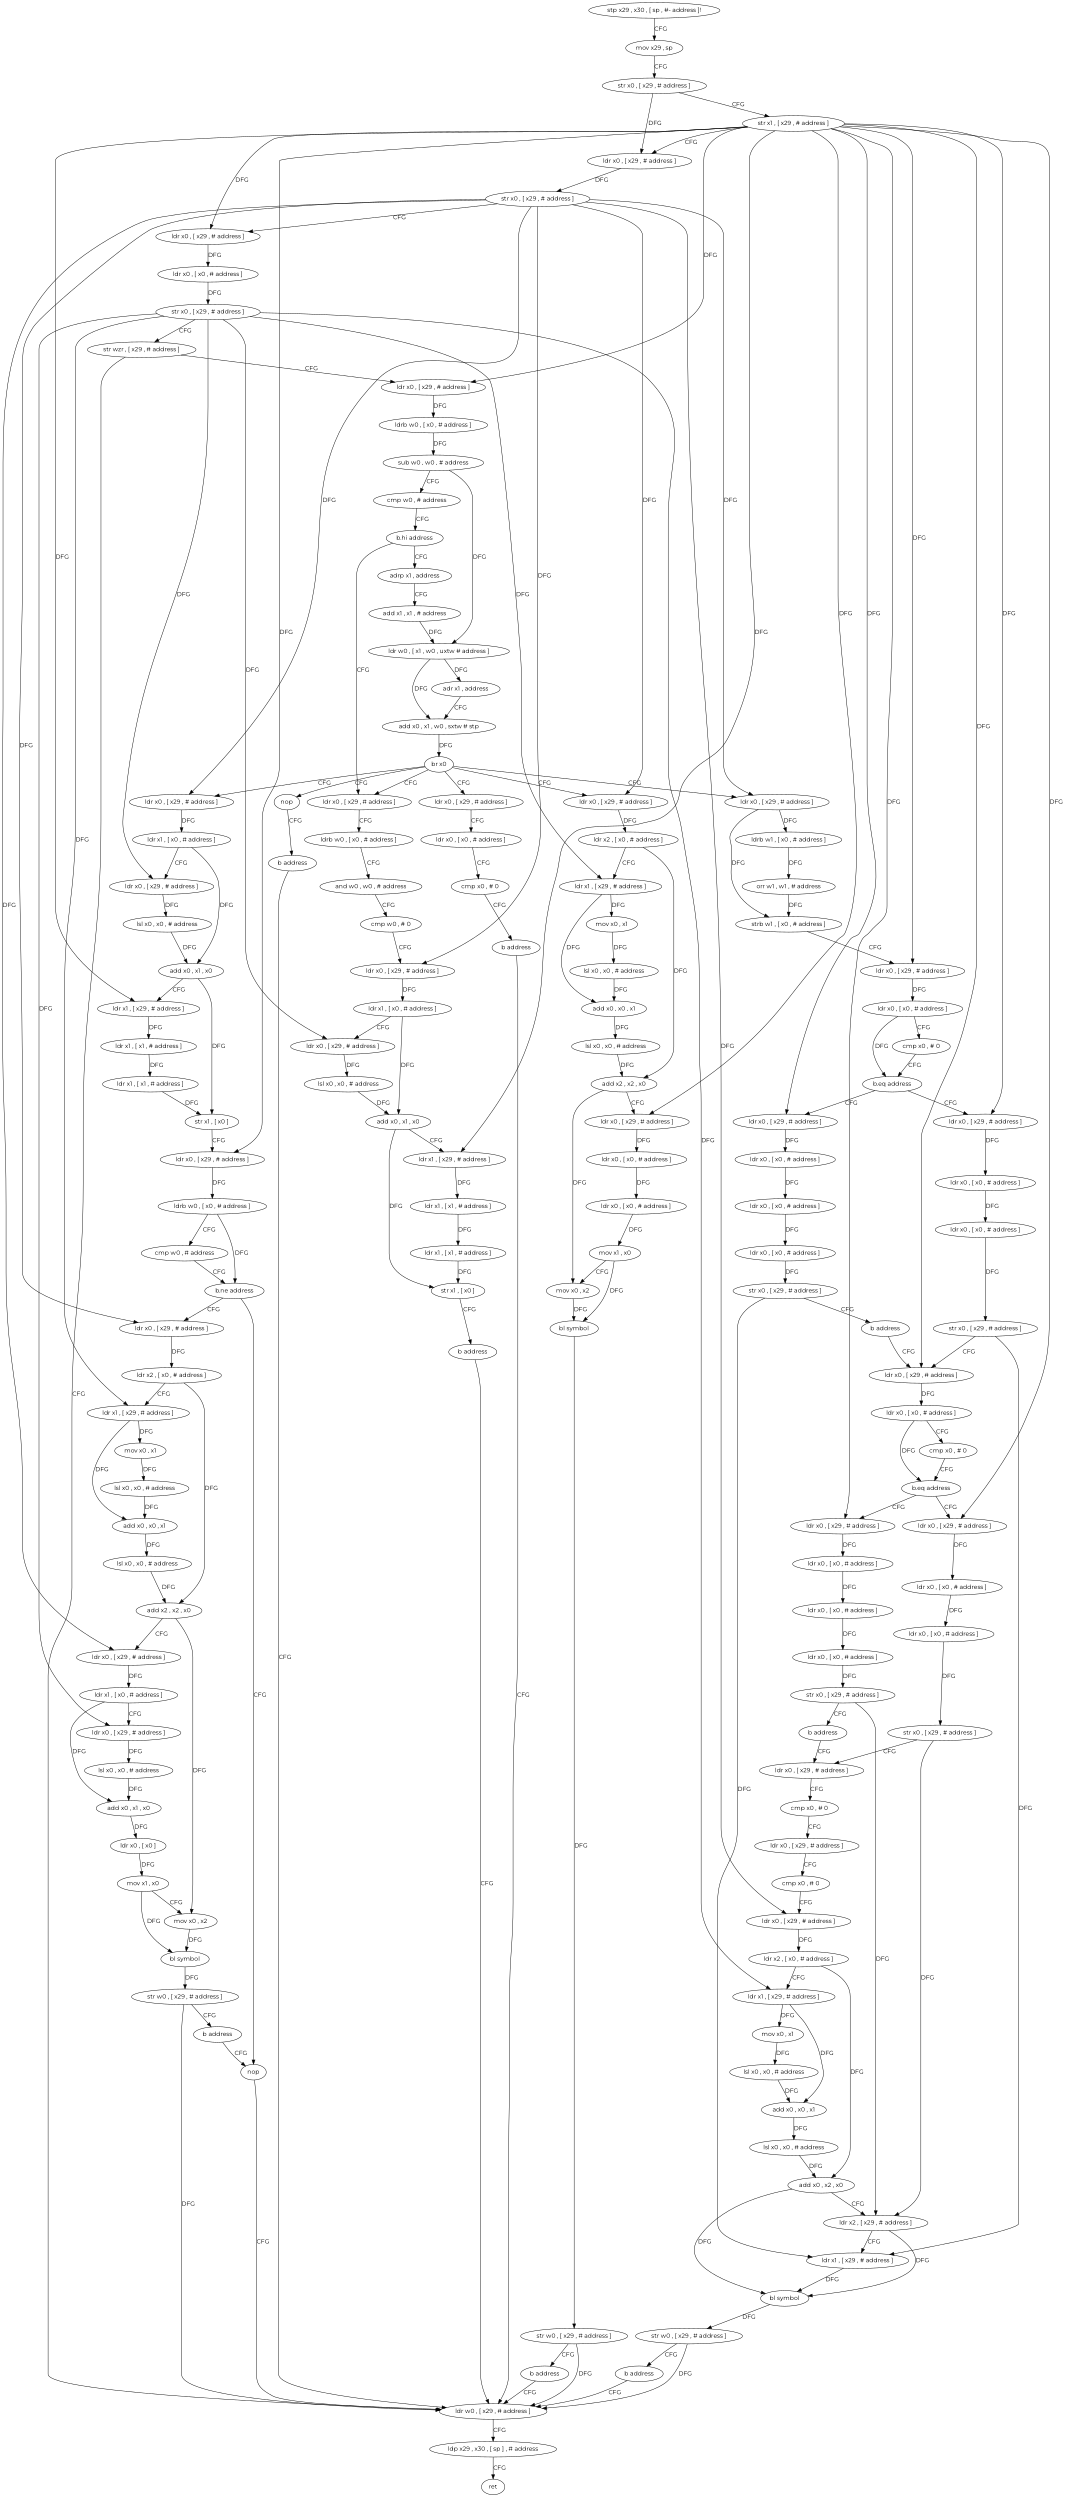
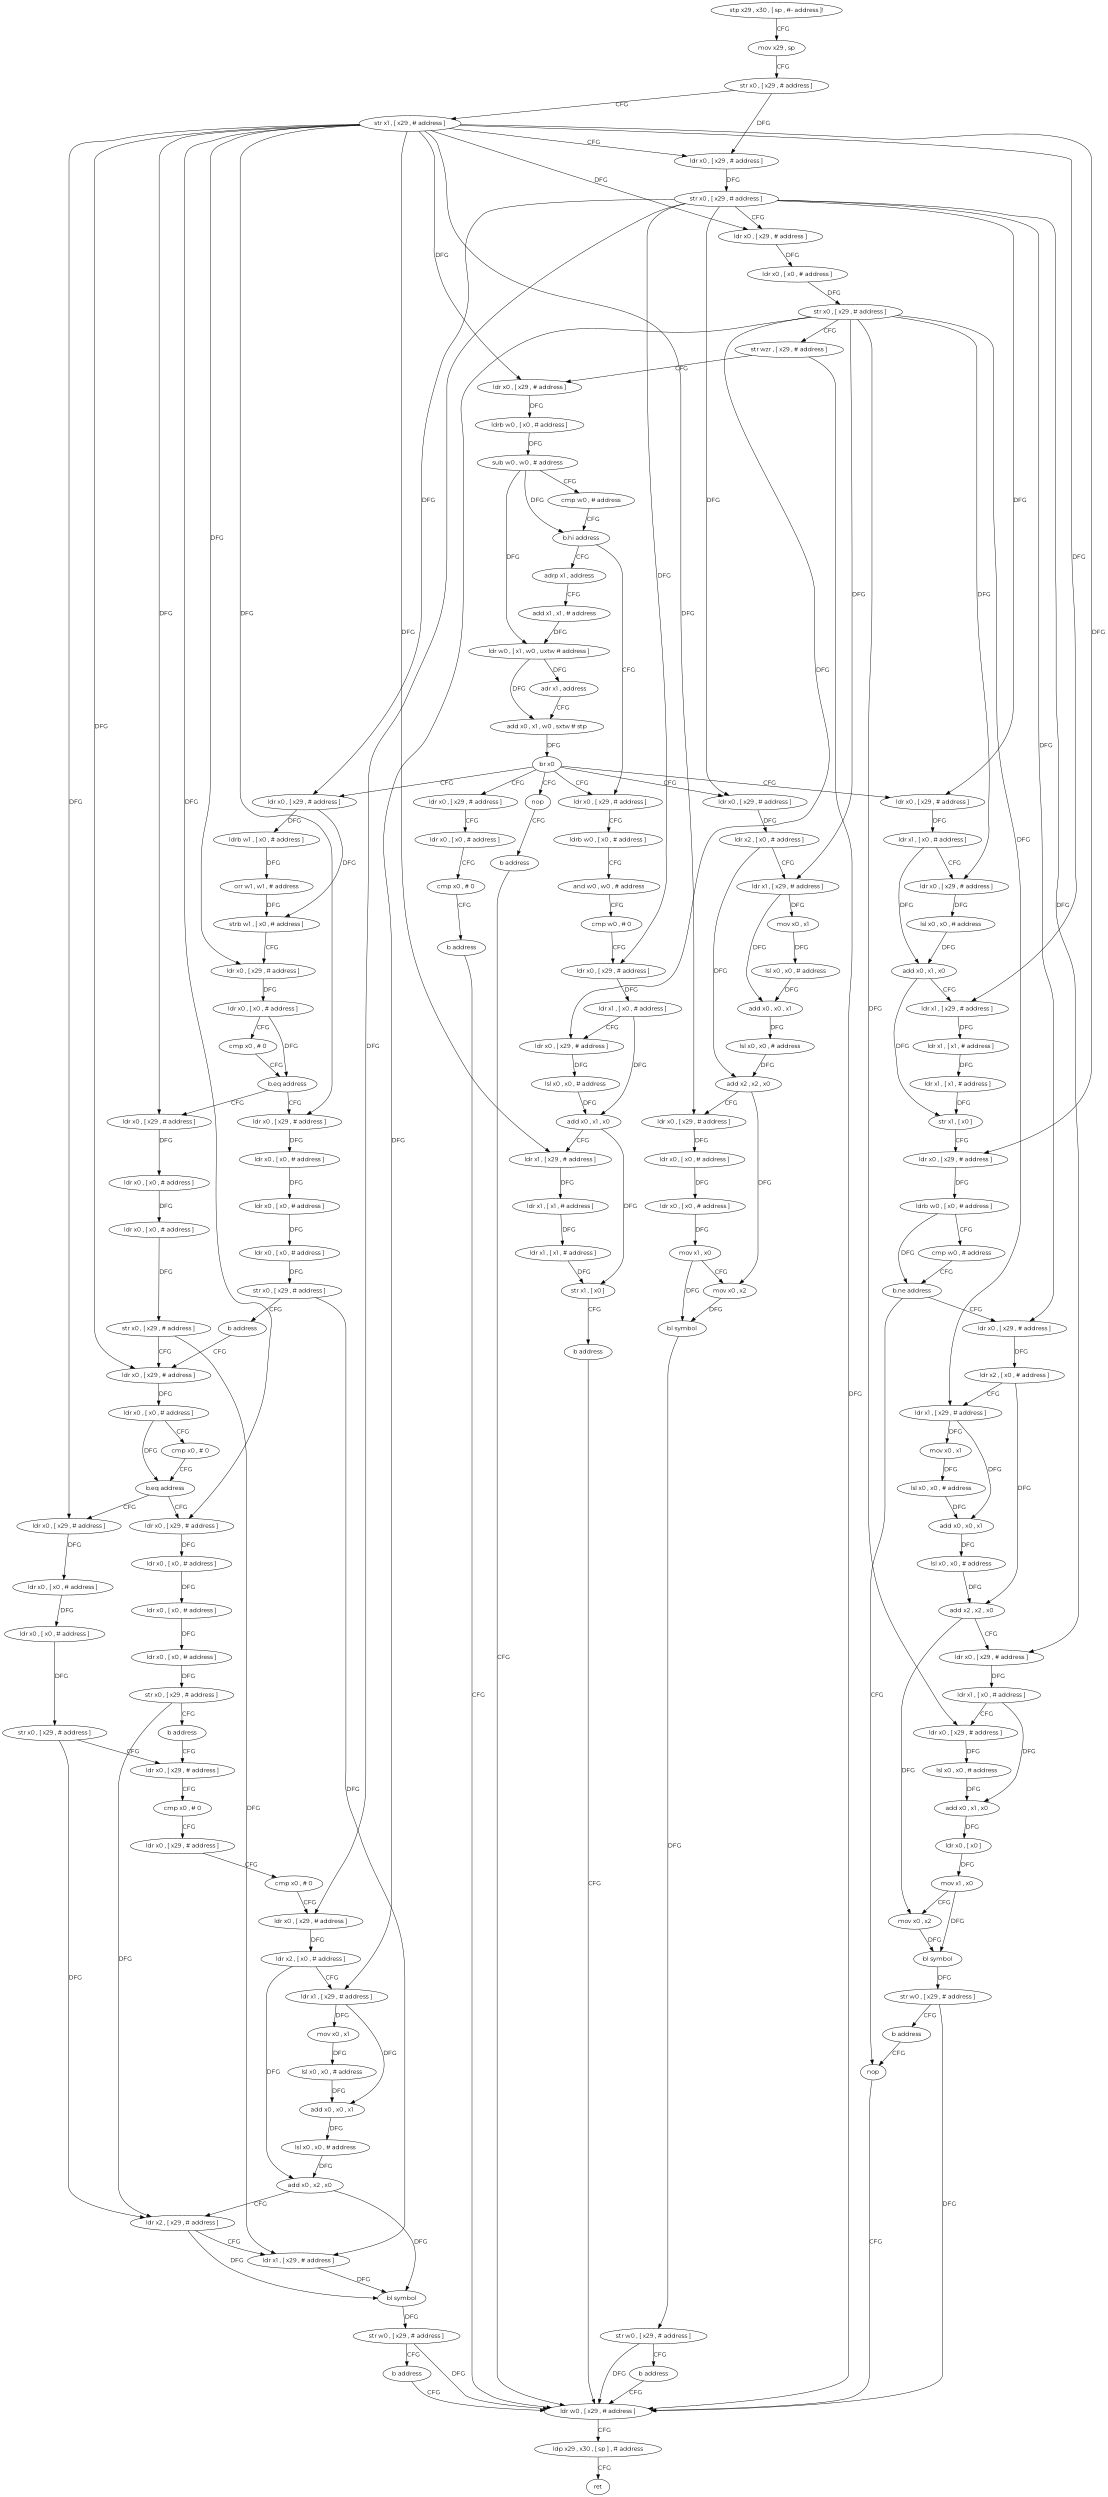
none -> (530, 507)
(79, 1394) -> (855, 1394)
